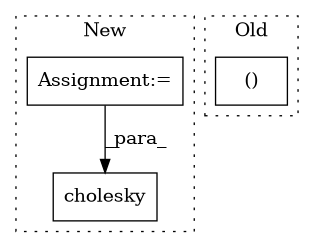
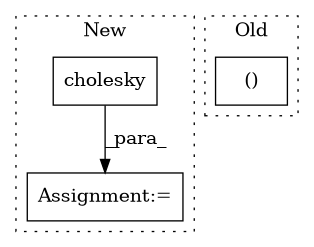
(105, 132) -> (105, 132)
